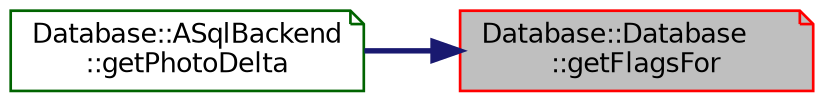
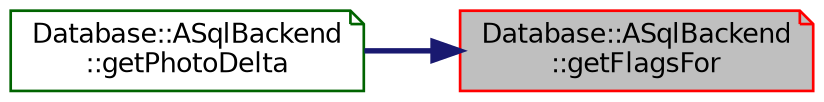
(637, 51) -> (637, 51)
